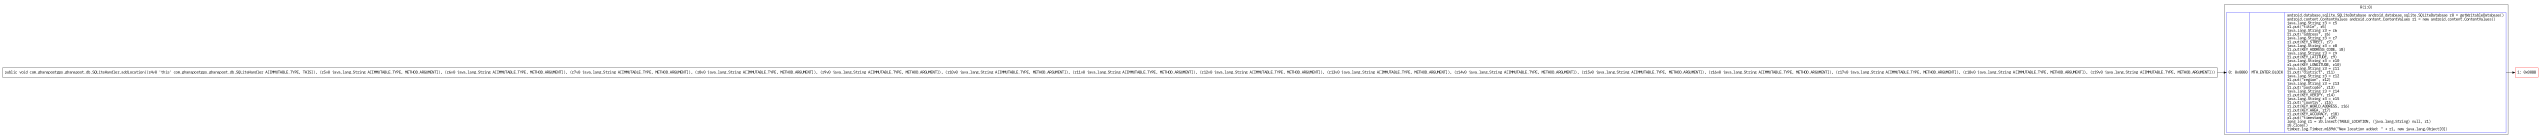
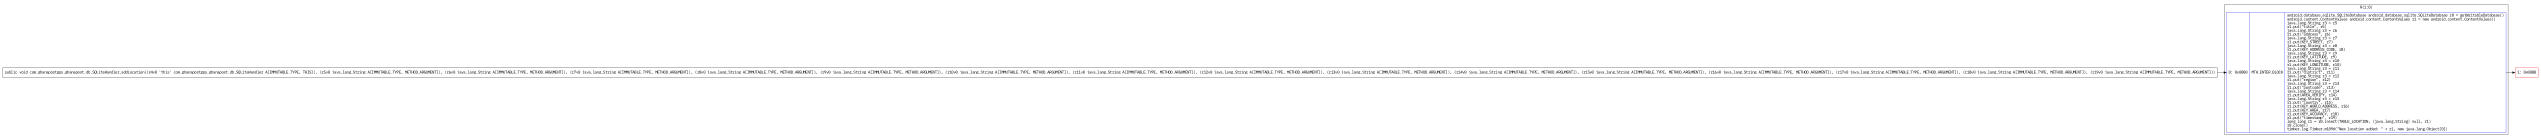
(2311, 95) -> (2312, 95)
